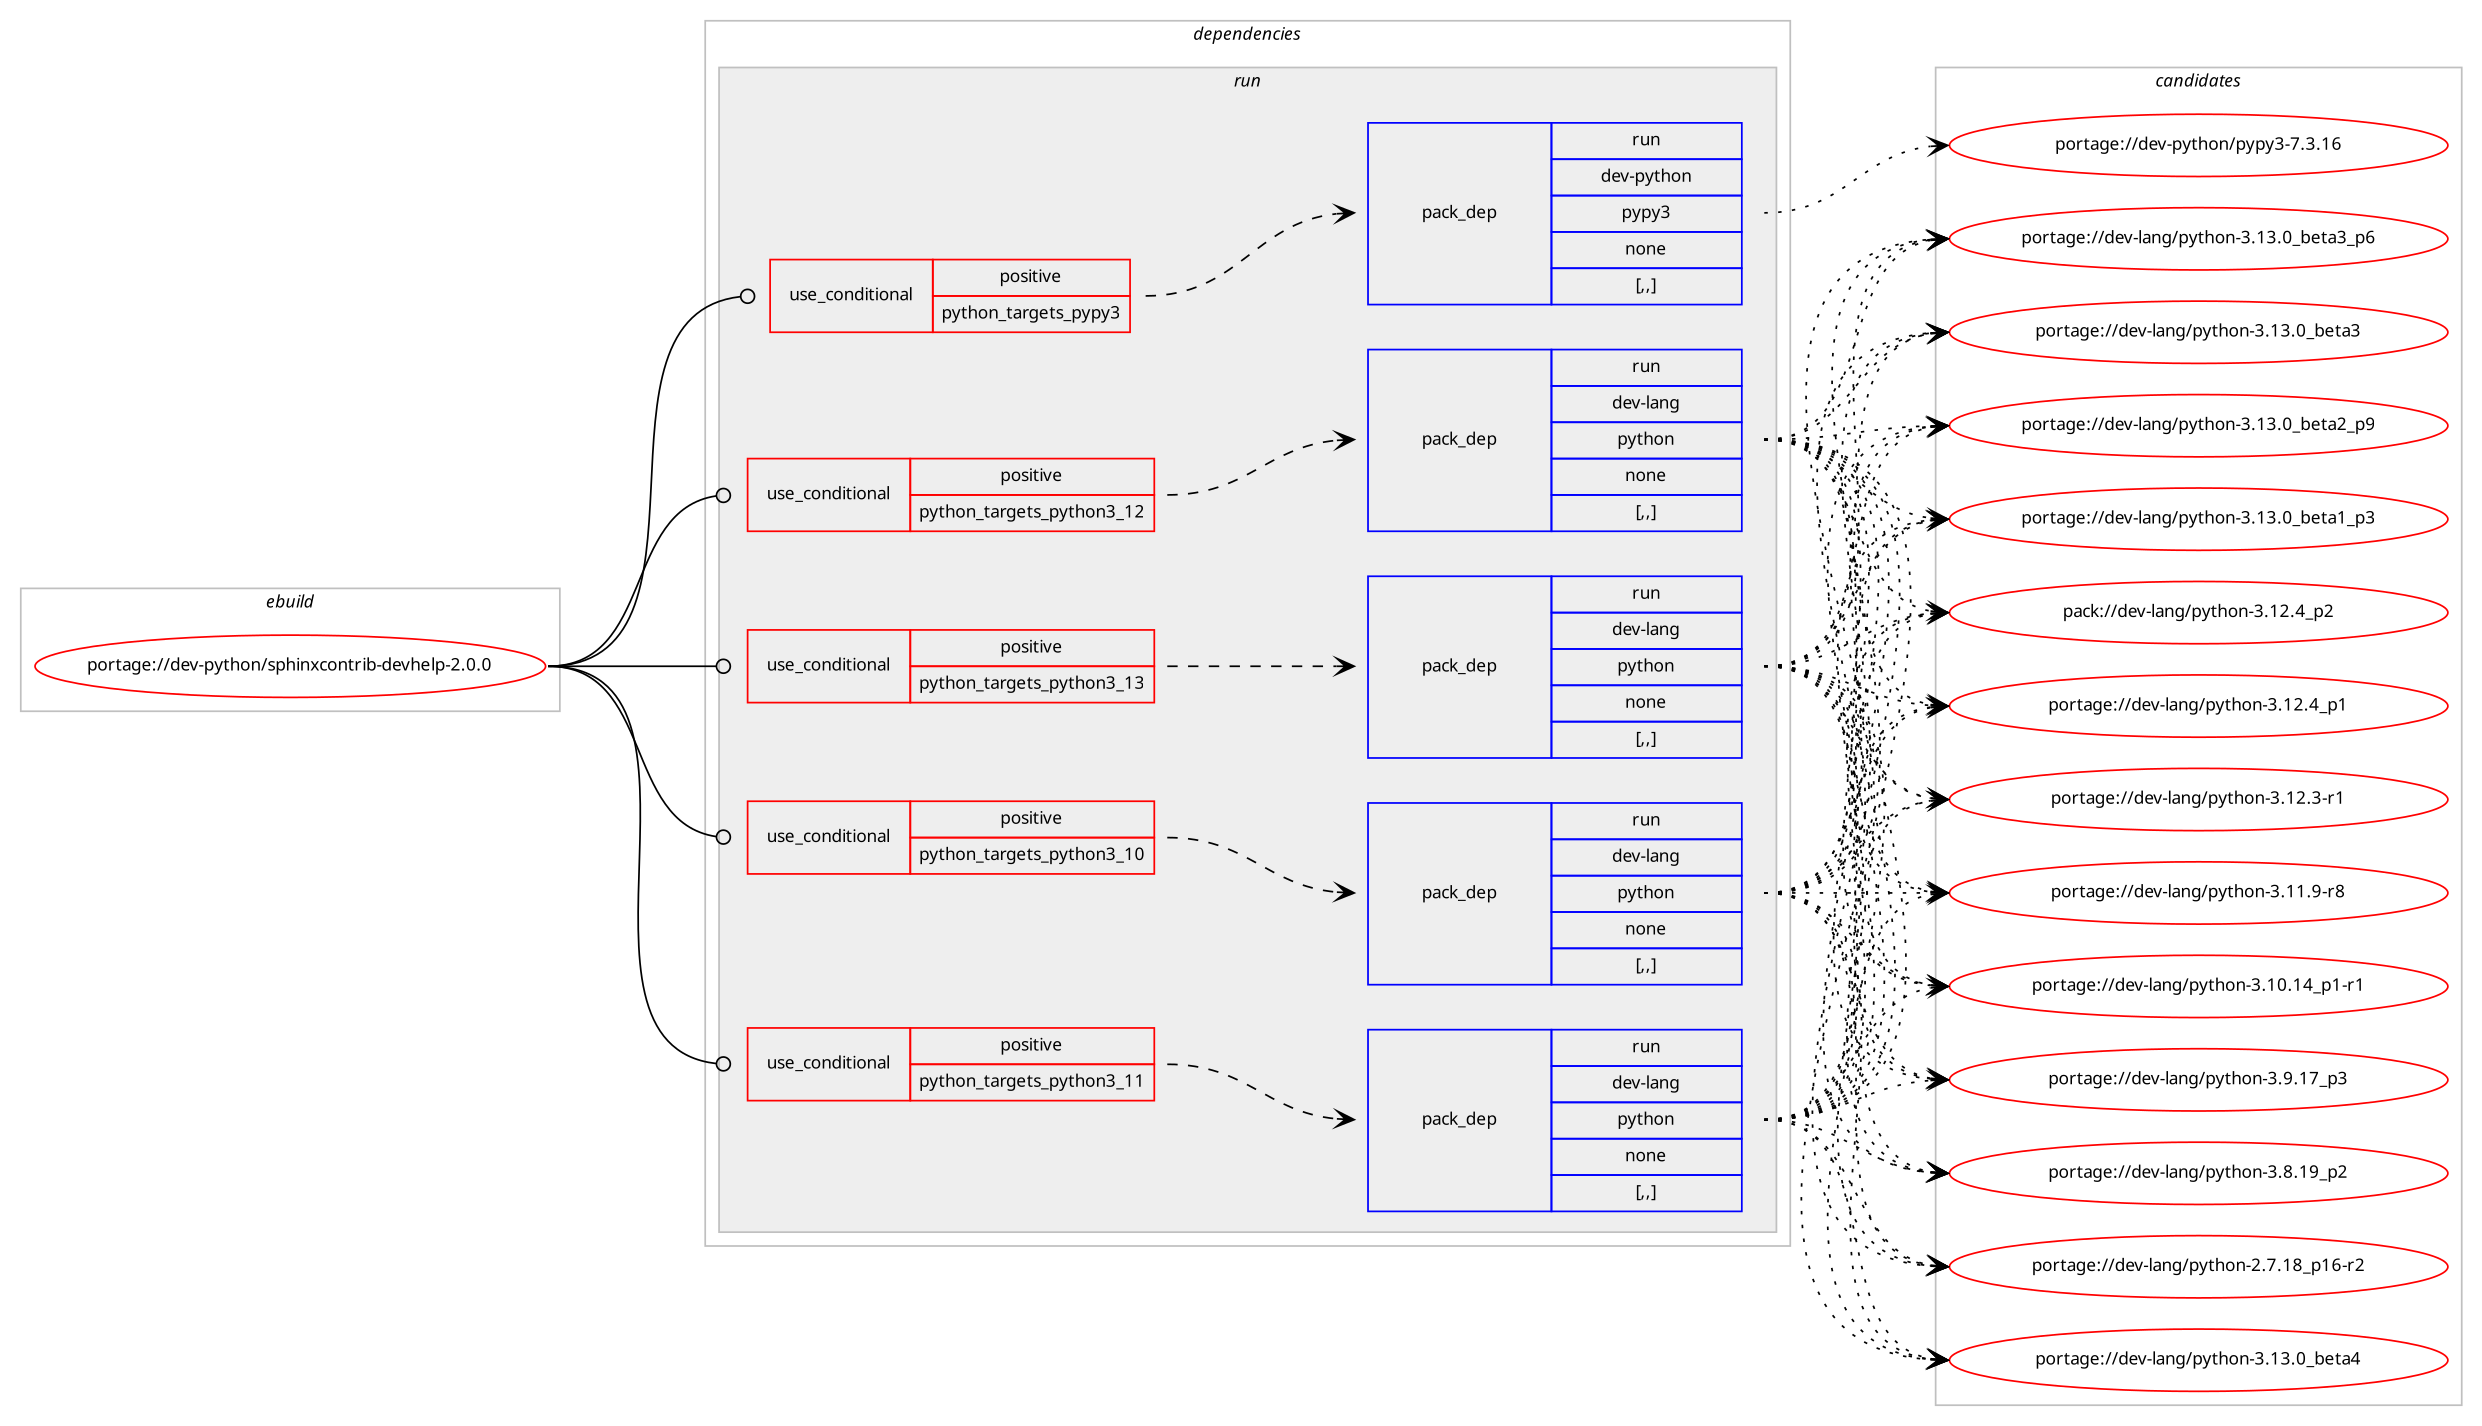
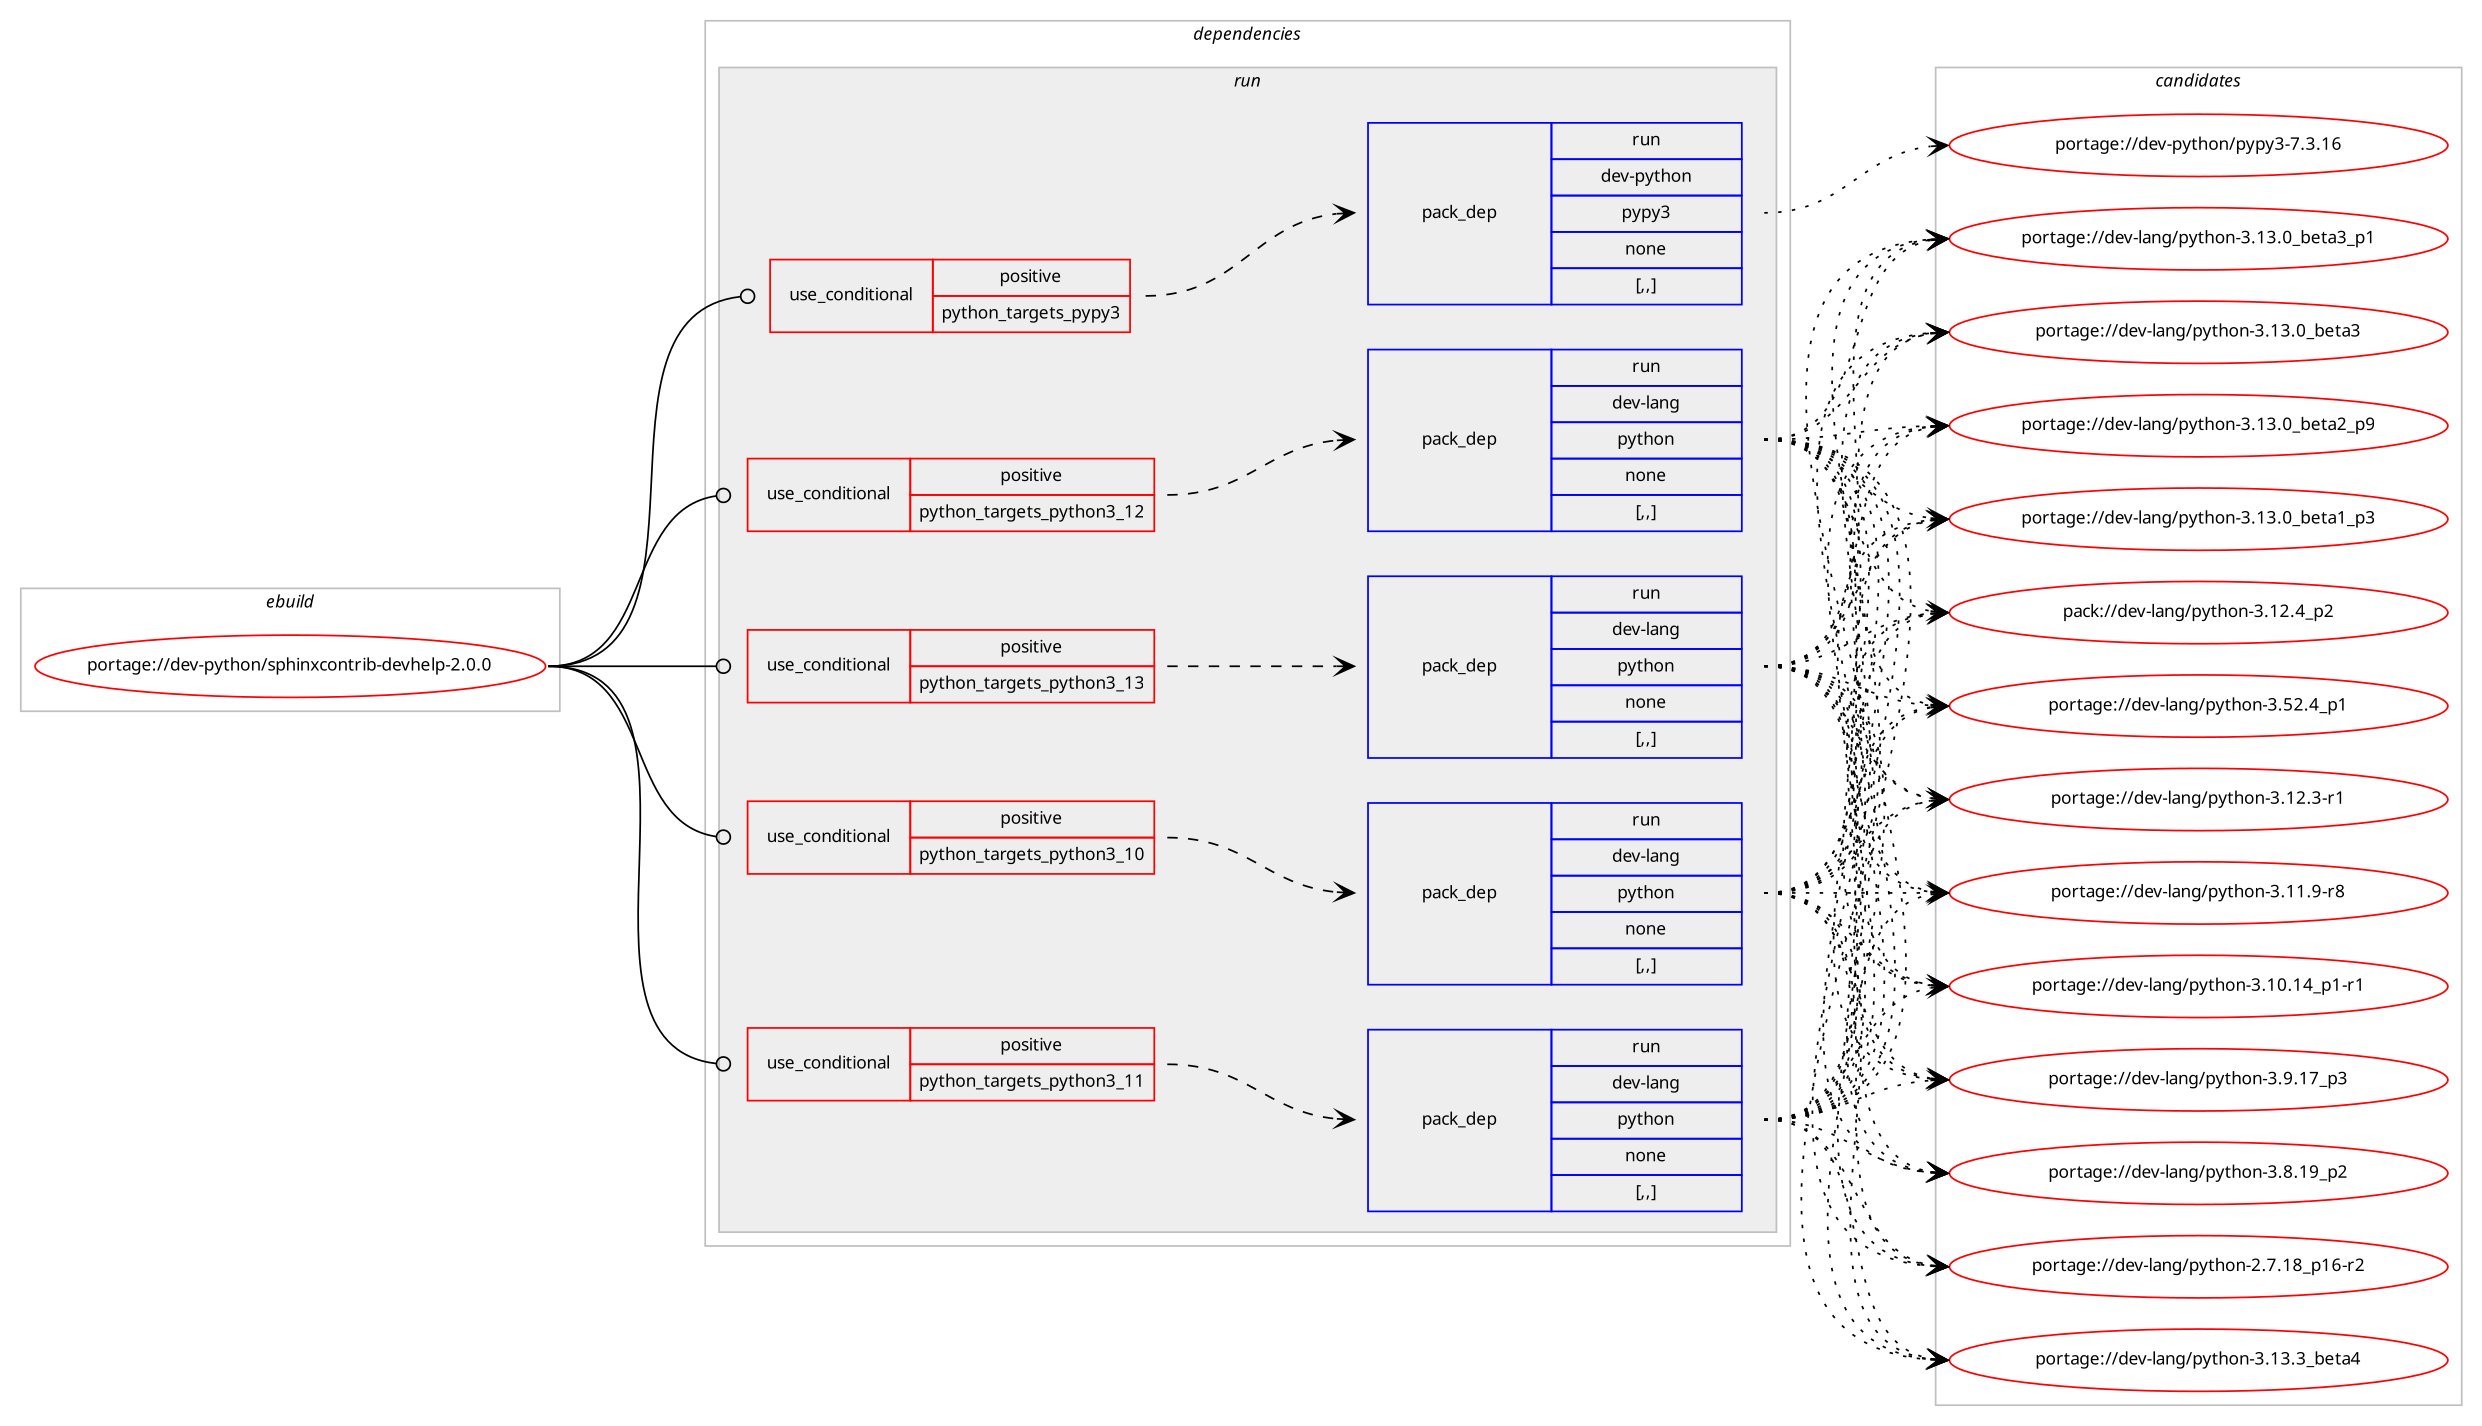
(2199, 239) -> (2199, 239)
(2199, 706) -> (2199, 706)
(2199, 1360) -> (2199, 1360)
